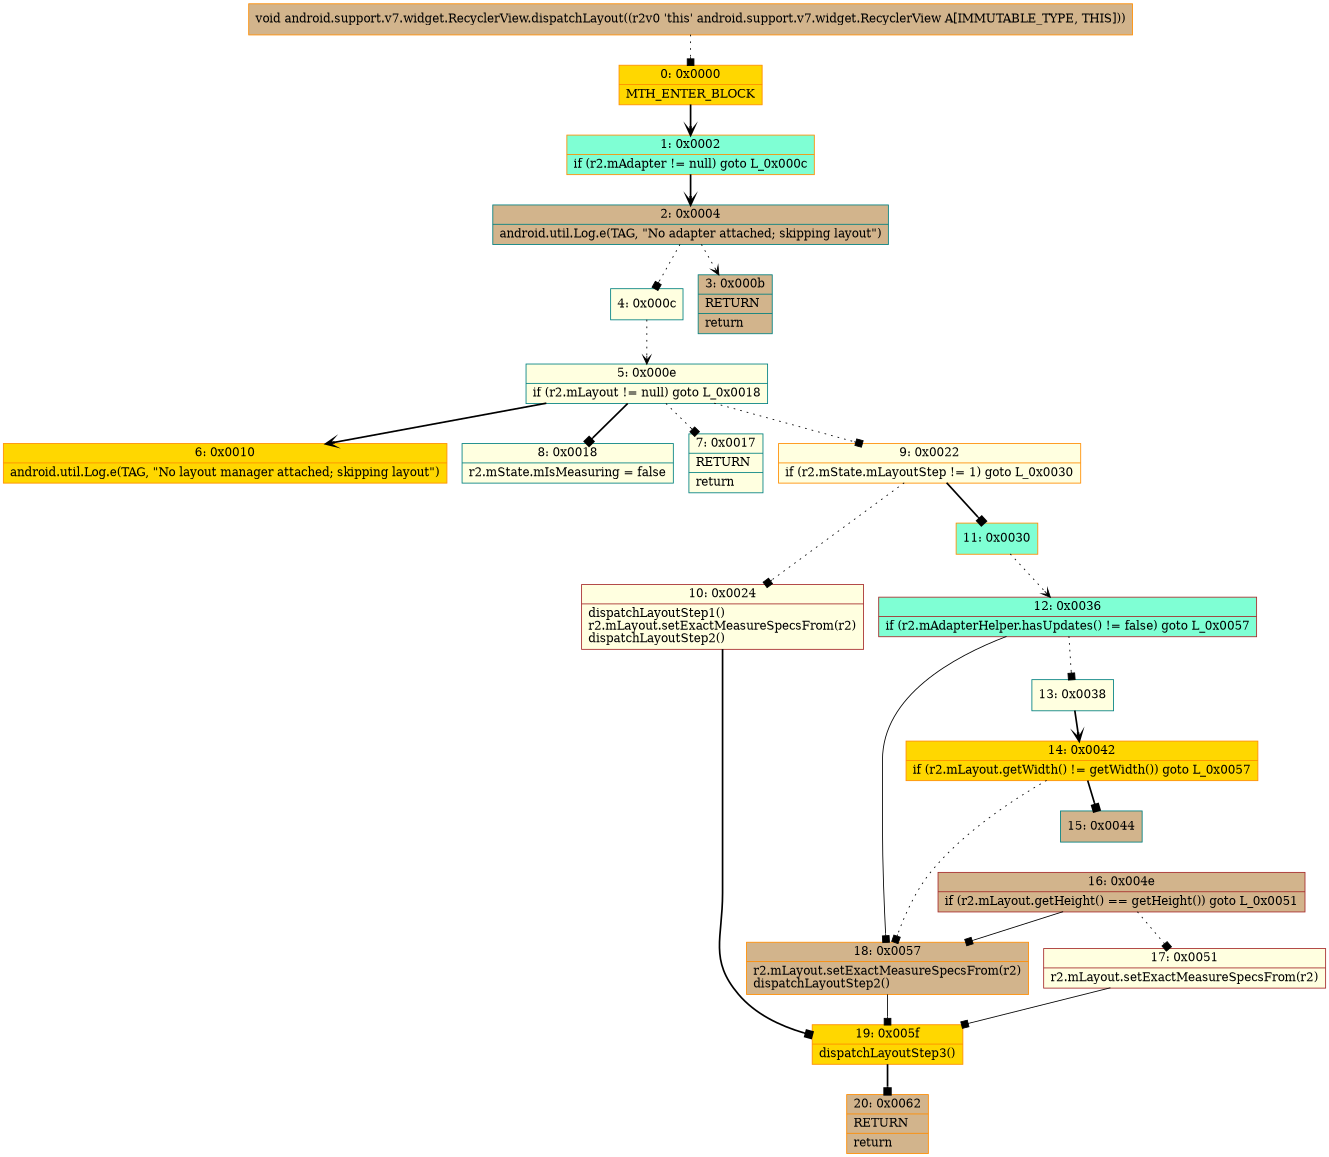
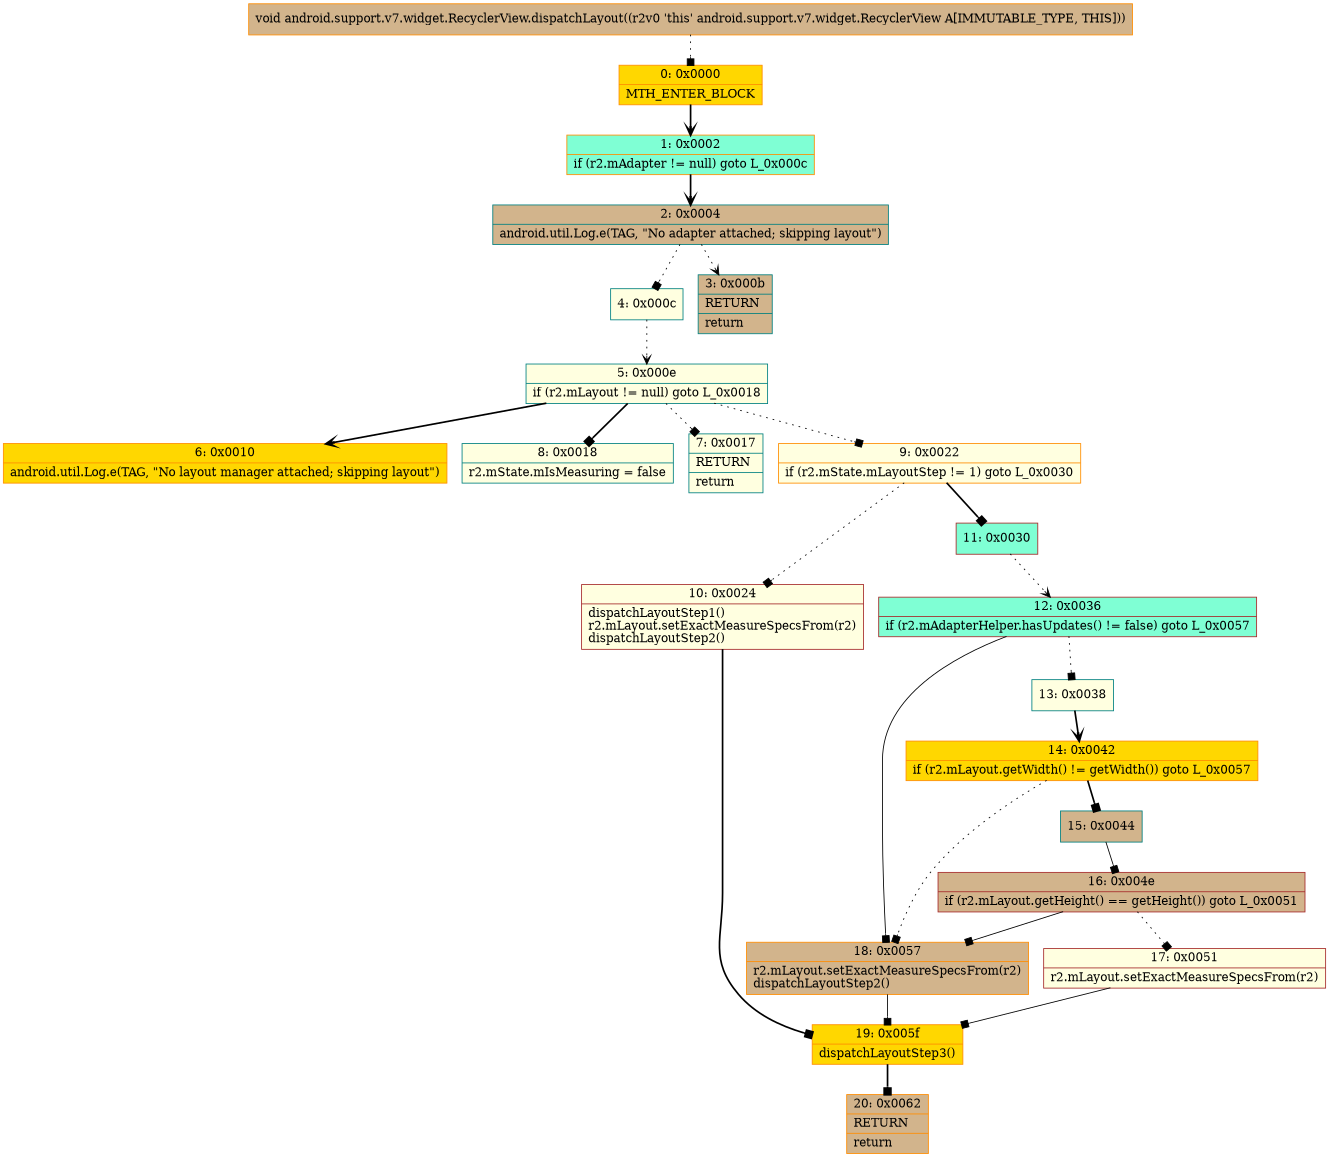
(997, 539) -> (997, 539)
none -> (1109, 853)
